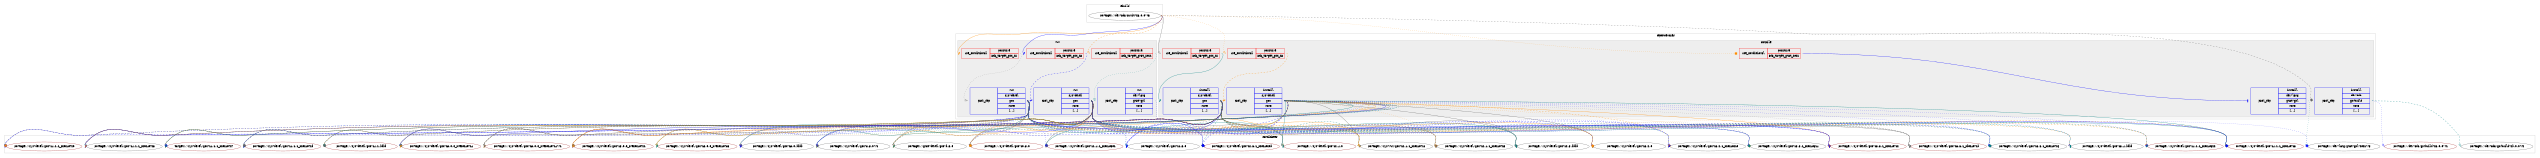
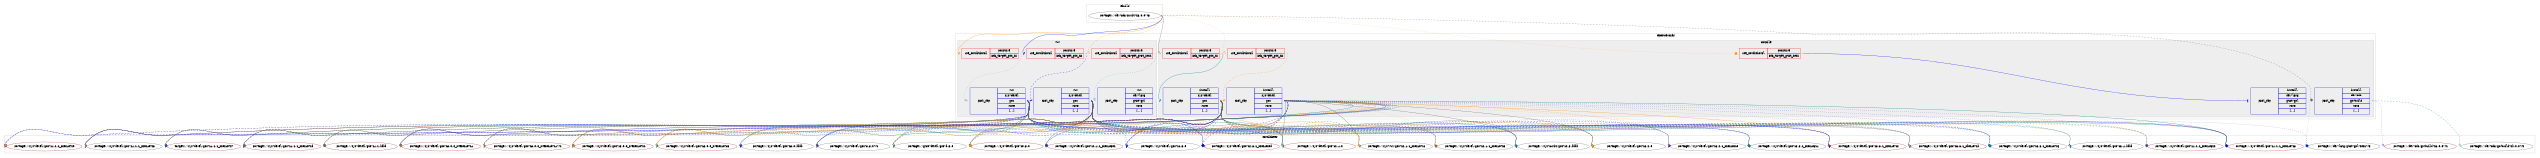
(1553, 146) -> (1553, 146)
